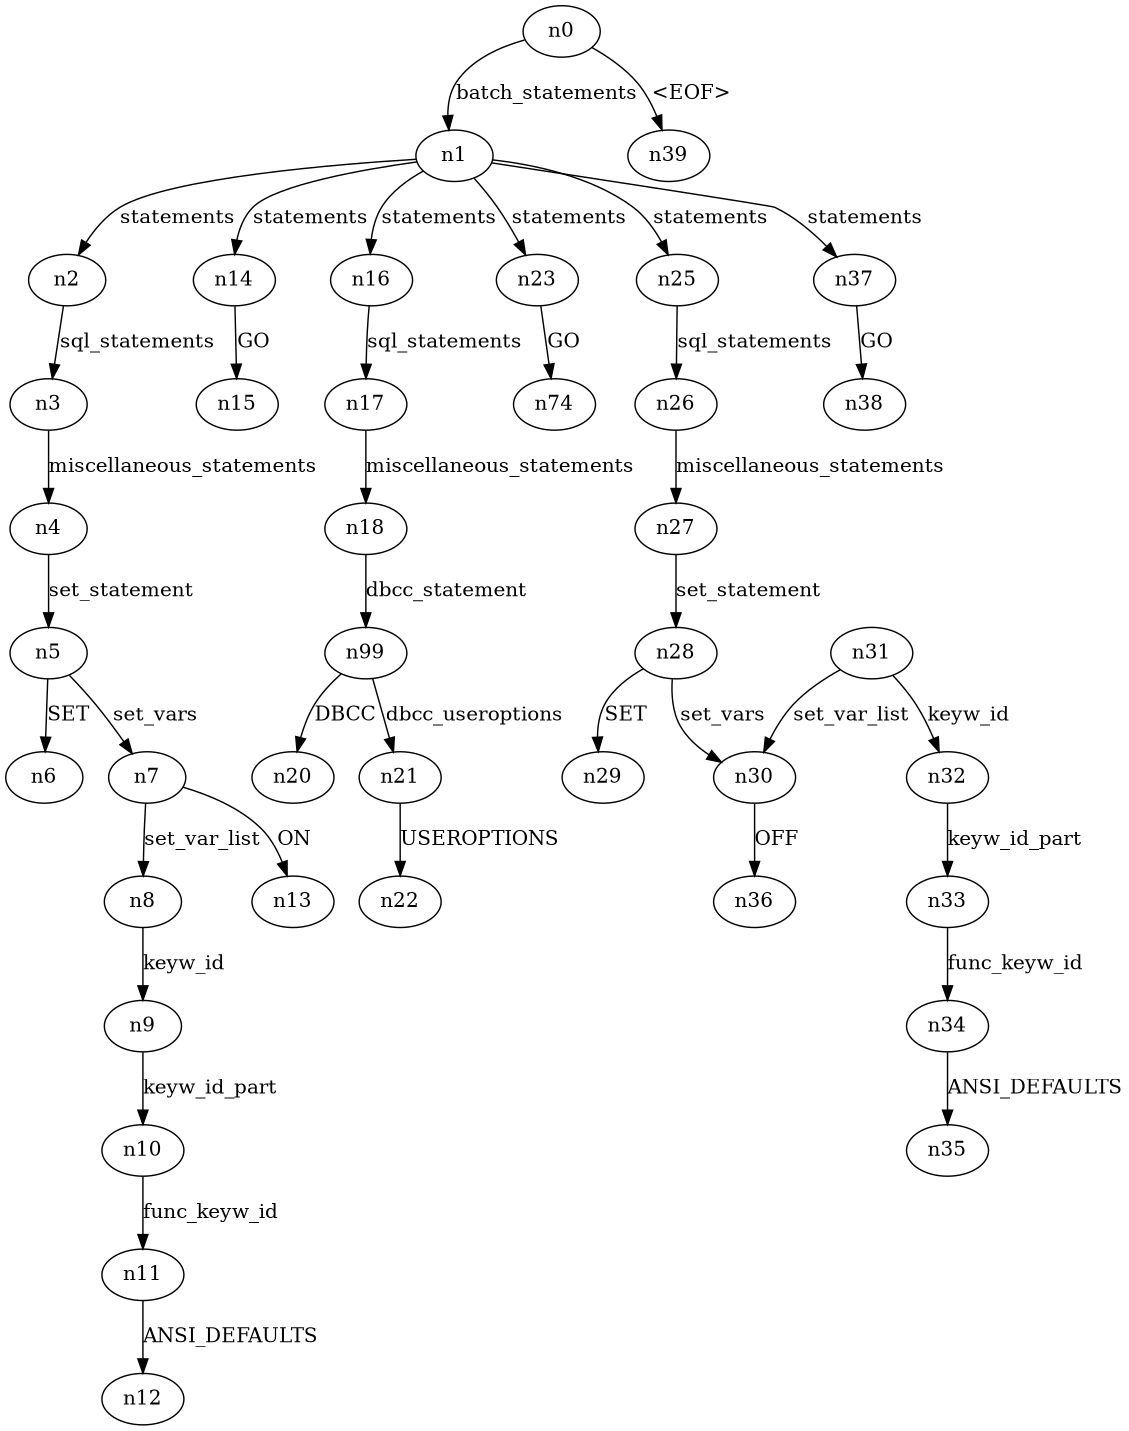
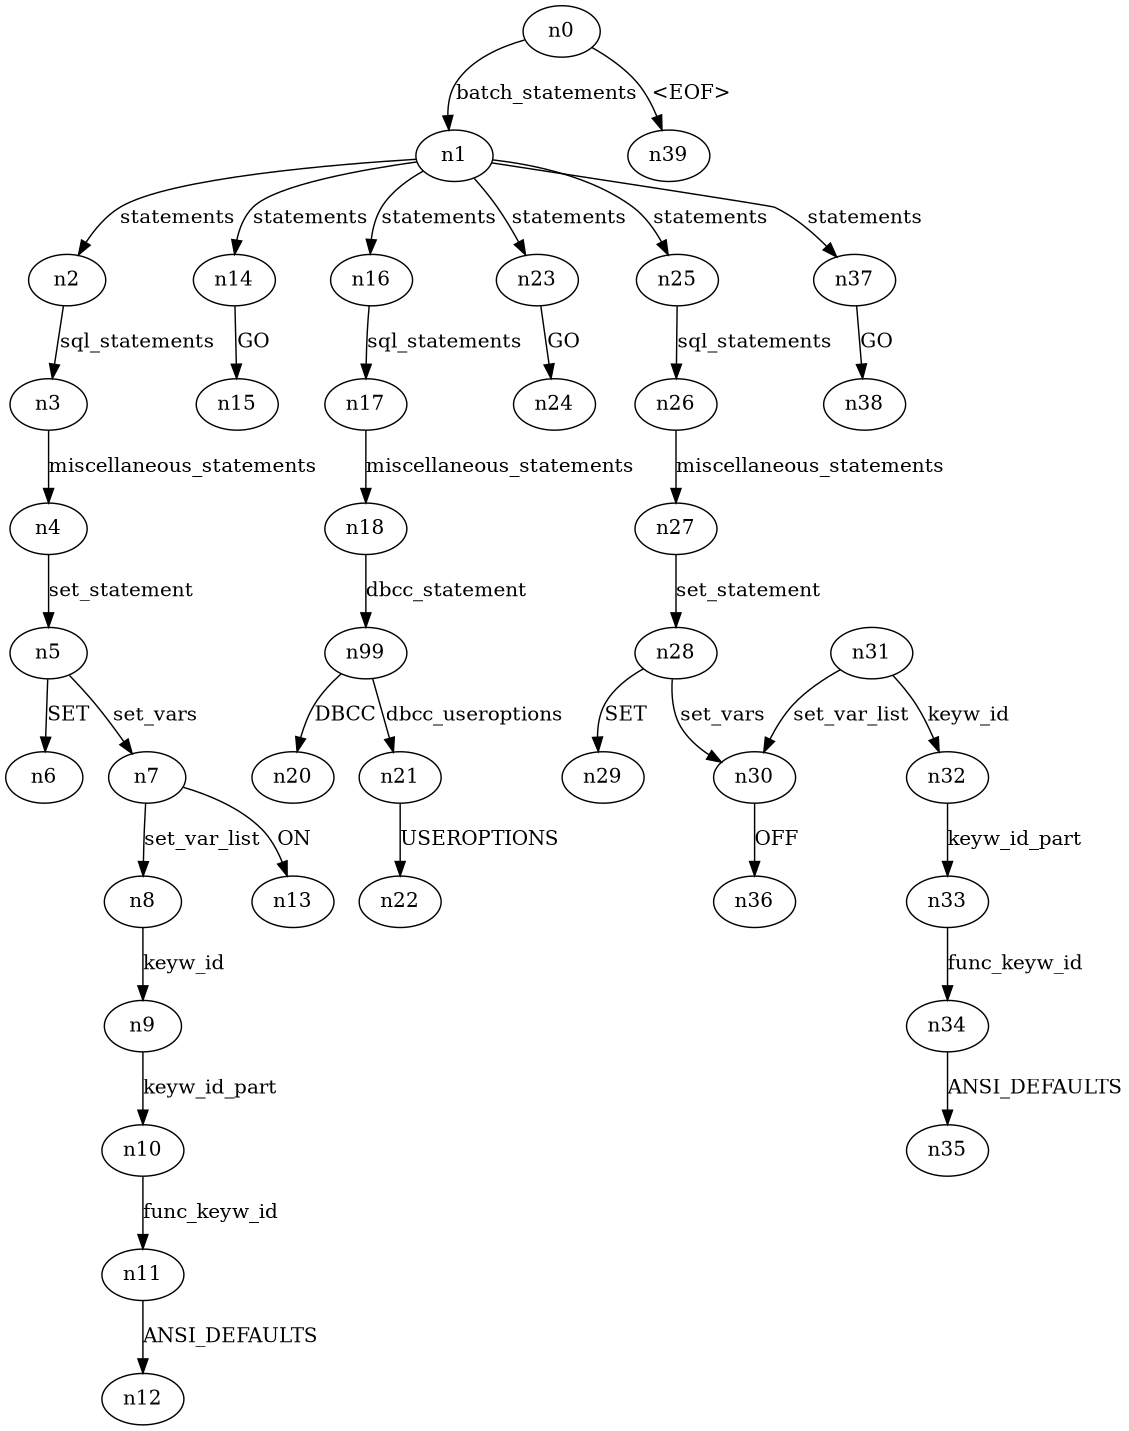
(555, 404) -> (555, 404)
